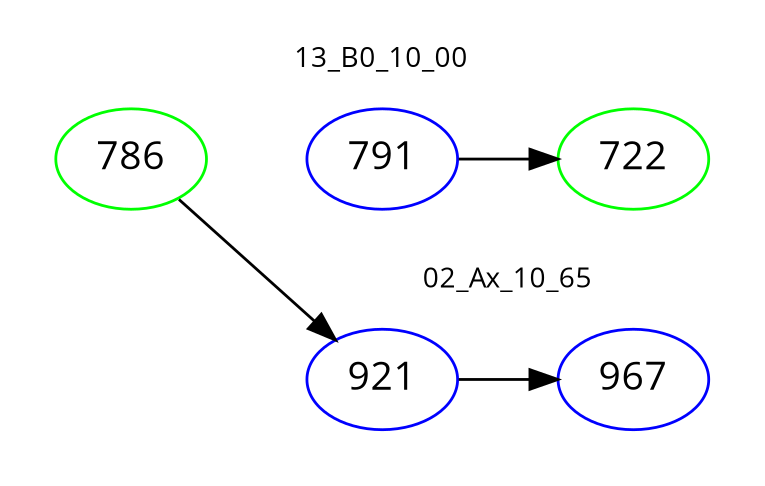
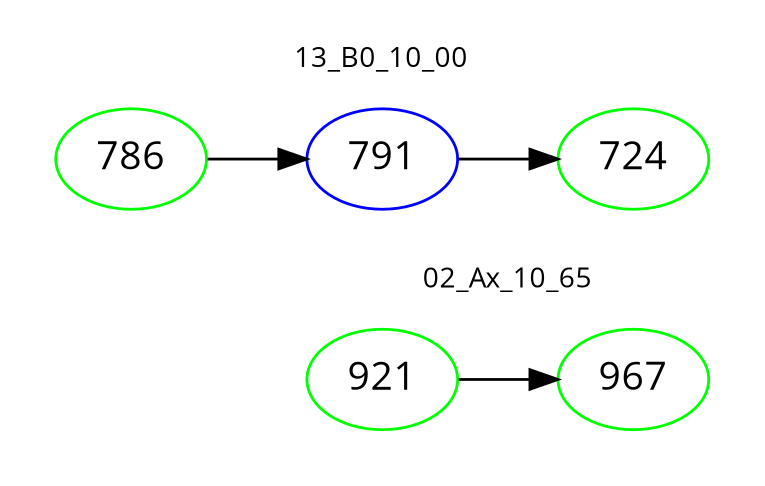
(633, 159) -> (633, 159)
(247, 260) -> (243, 159)
(382, 379) -> (382, 379)
(633, 379) -> (633, 379)
